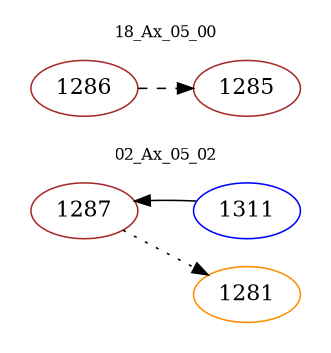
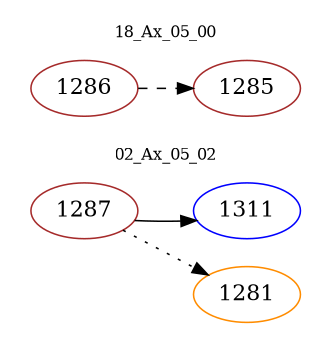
(173, 200) -> (158, 221)
